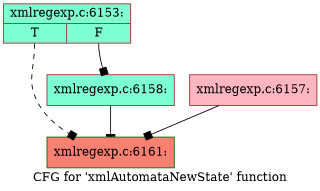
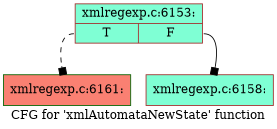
(253, 90) -> none
(111, 119) -> none
